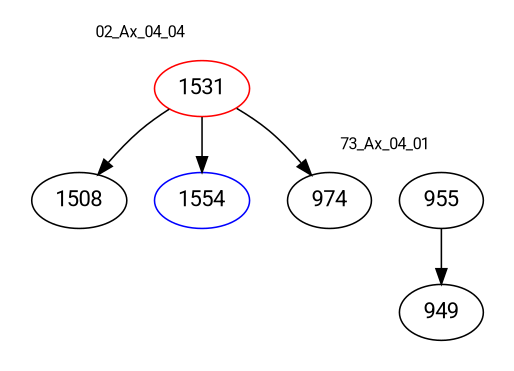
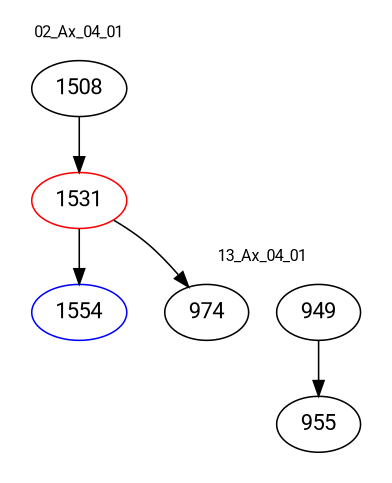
(141, 33) -> (79, 33)
(137, 133) -> (79, 137)
(385, 145) -> (263, 257)
(441, 249) -> (319, 361)
